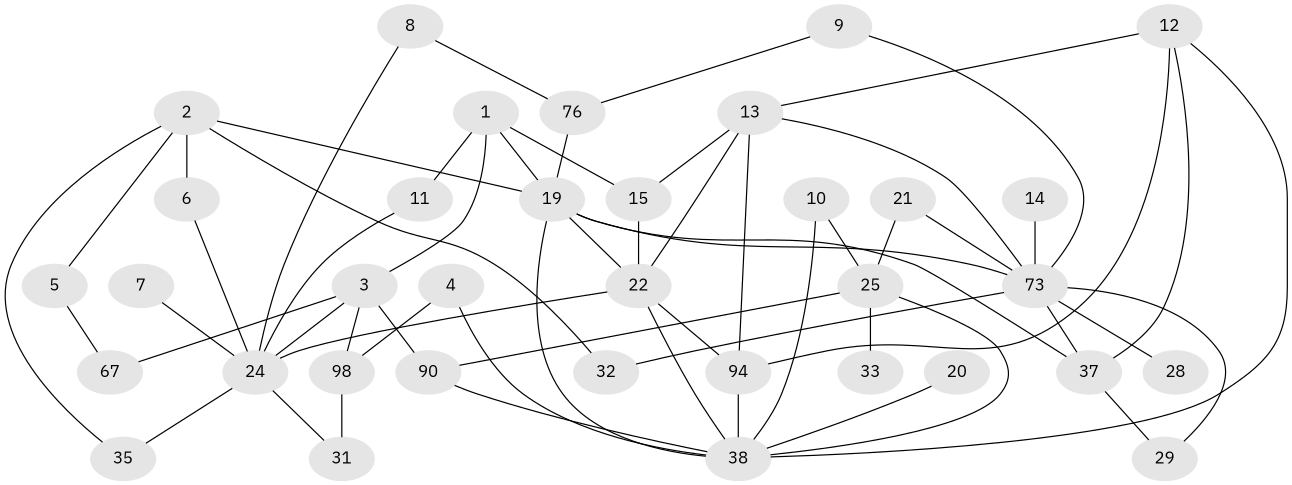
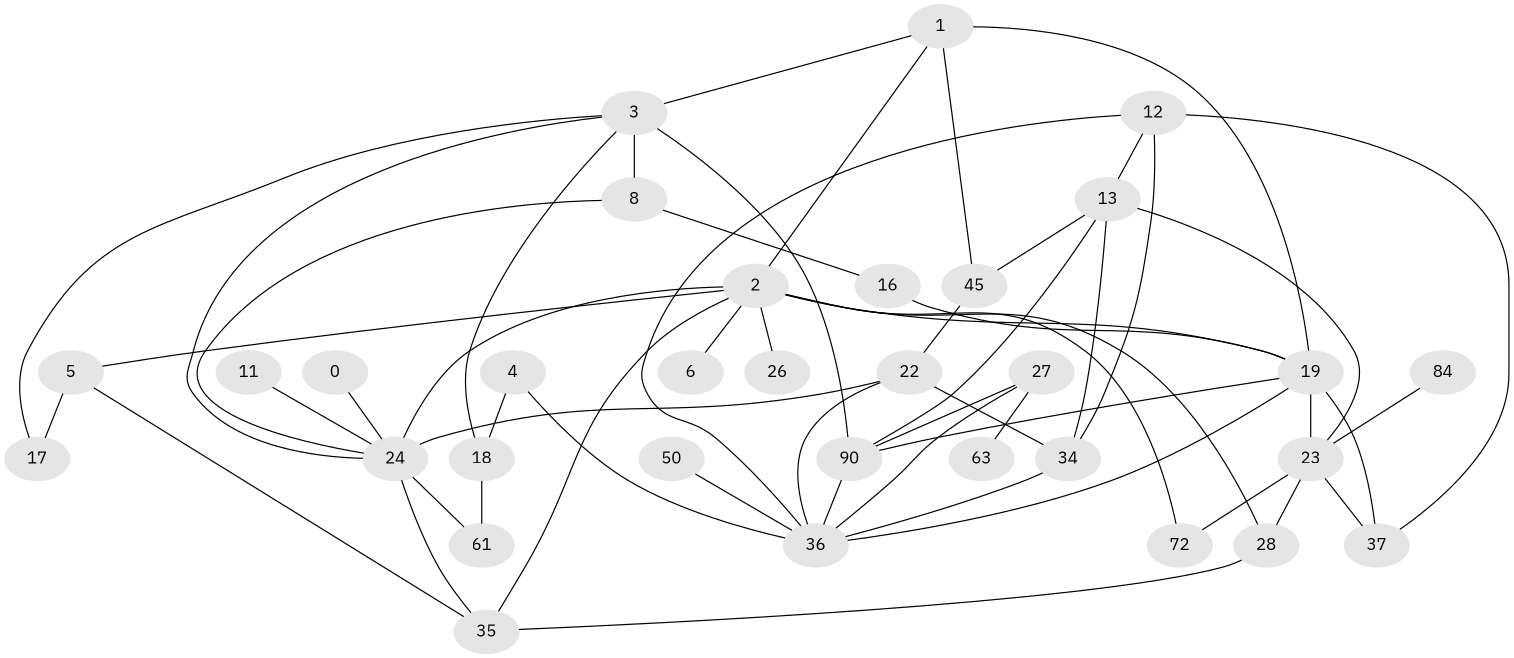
(839, 26) -> none
(572, 113) -> (888, 286)
(453, 156) -> (848, 156)
none -> (634, 156)
(639, 199) -> (974, 286)
(816, 199) -> none
(903, 199) -> none
(1035, 199) -> (1443, 372)
(696, 200) -> (999, 347)
(595, 243) -> (1069, 413)
(141, 286) -> (335, 372)
(221, 286) -> (530, 321)
(870, 286) -> (1042, 372)
(1035, 286) -> (1311, 459)
none -> (1105, 343)
(110, 372) -> (37, 459)
(342, 372) -> (482, 459)
(606, 372) -> (1180, 545)
(738, 372) -> (1068, 459)
none -> (777, 372)
(870, 372) -> (982, 459)
(957, 372) -> (672, 459)
(342, 459) -> (482, 545)
(738, 459) -> (816, 545)
(1165, 459) -> none
none -> (279, 502)
none -> (882, 609)
